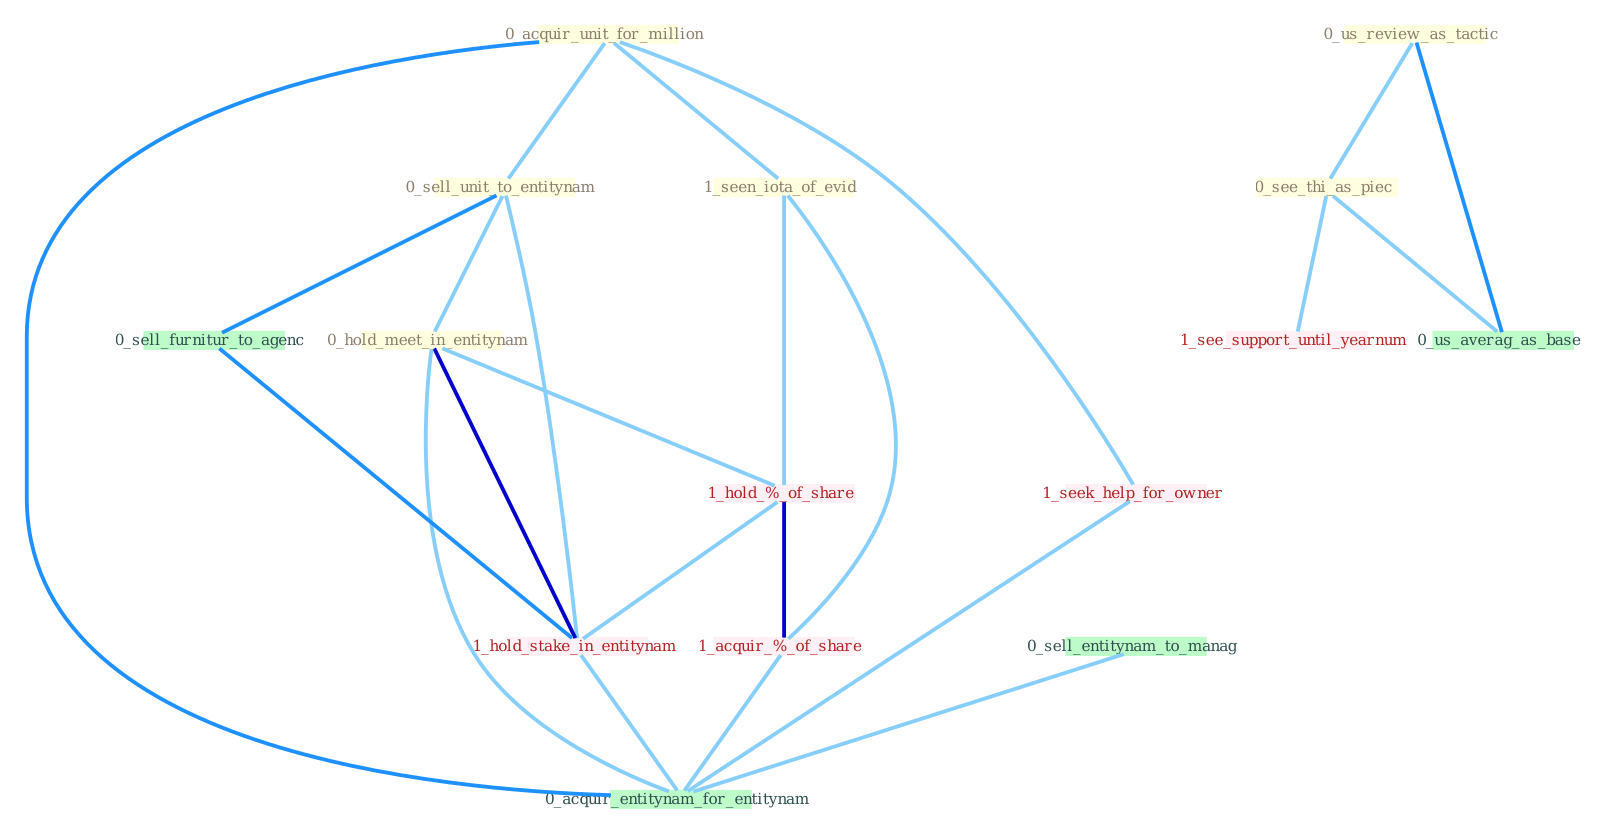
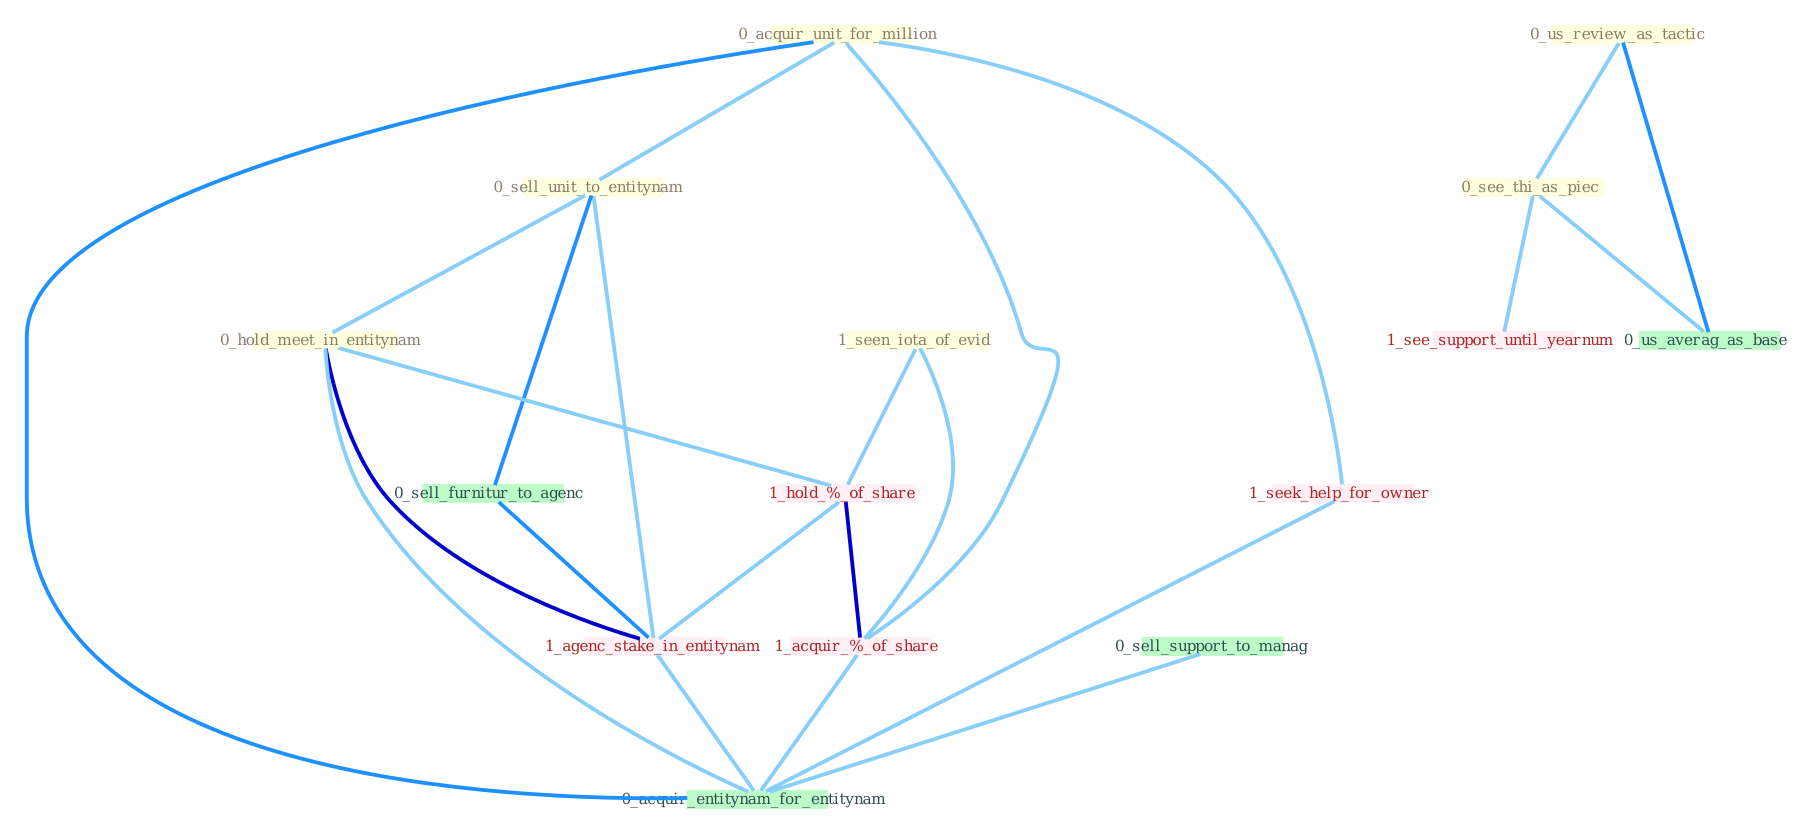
(696, 111) -> (1042, 349)
(578, 646) -> (654, 646)
(1136, 646) -> (1213, 646)
